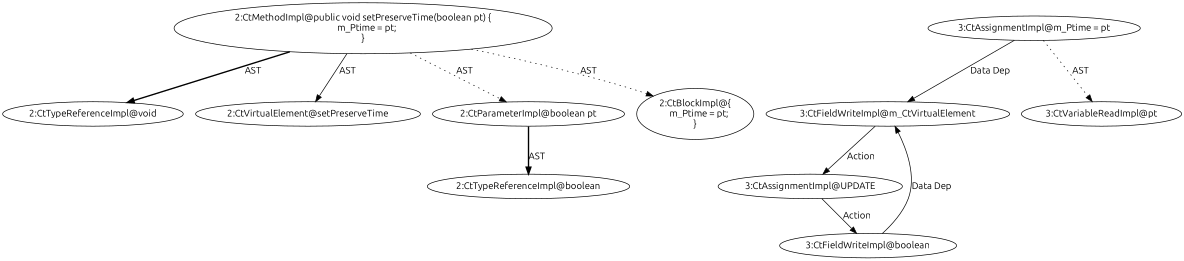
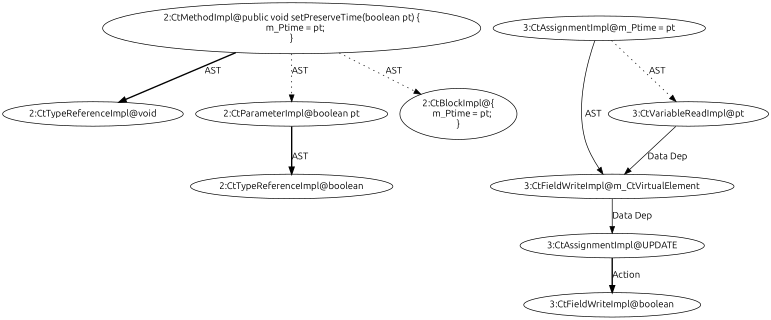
(990, 71) -> (594, 114)
(308, 114) -> none
(861, 157) -> (632, 216)
(911, 186) -> (653, 148)
(837, 214) -> (612, 272)
